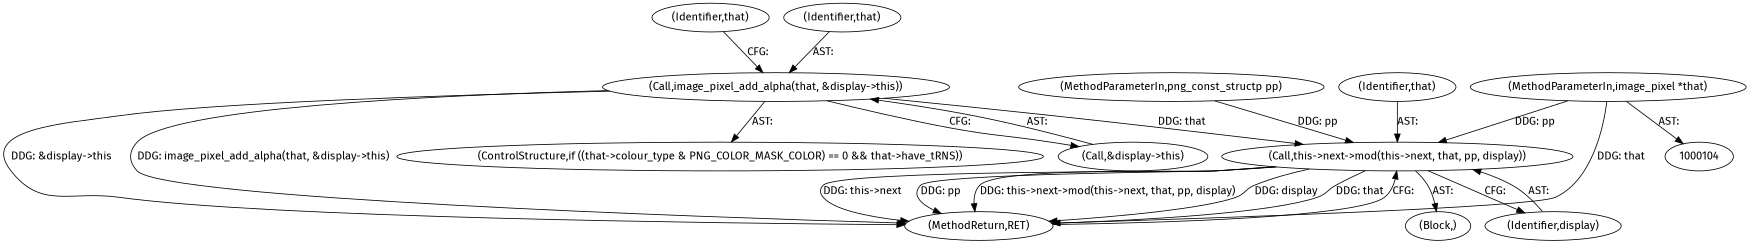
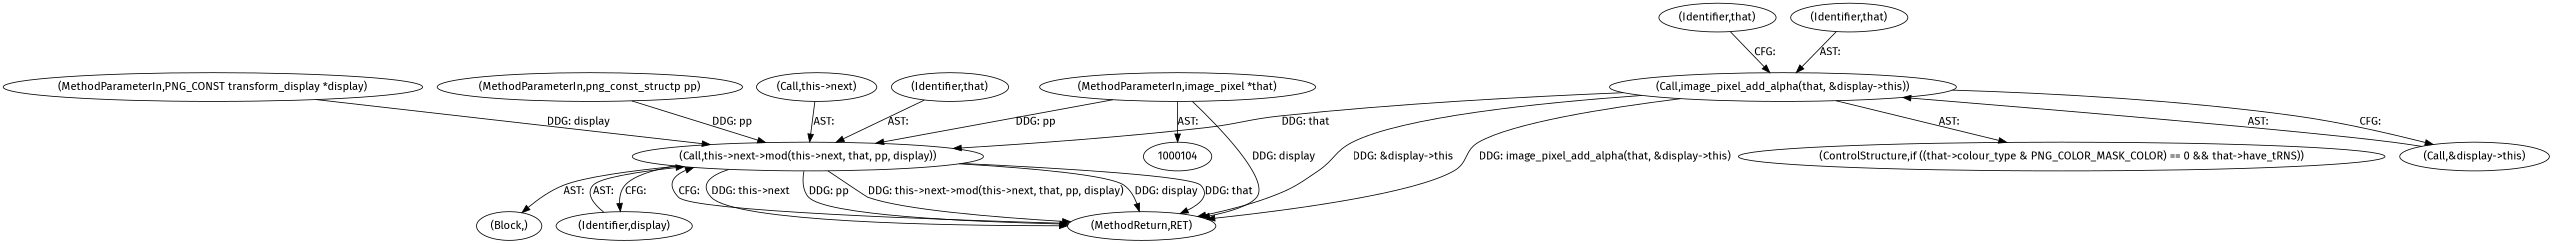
none -> (213, 87)
none -> (817, 87)
(1621, 157) -> (1283, 157)
